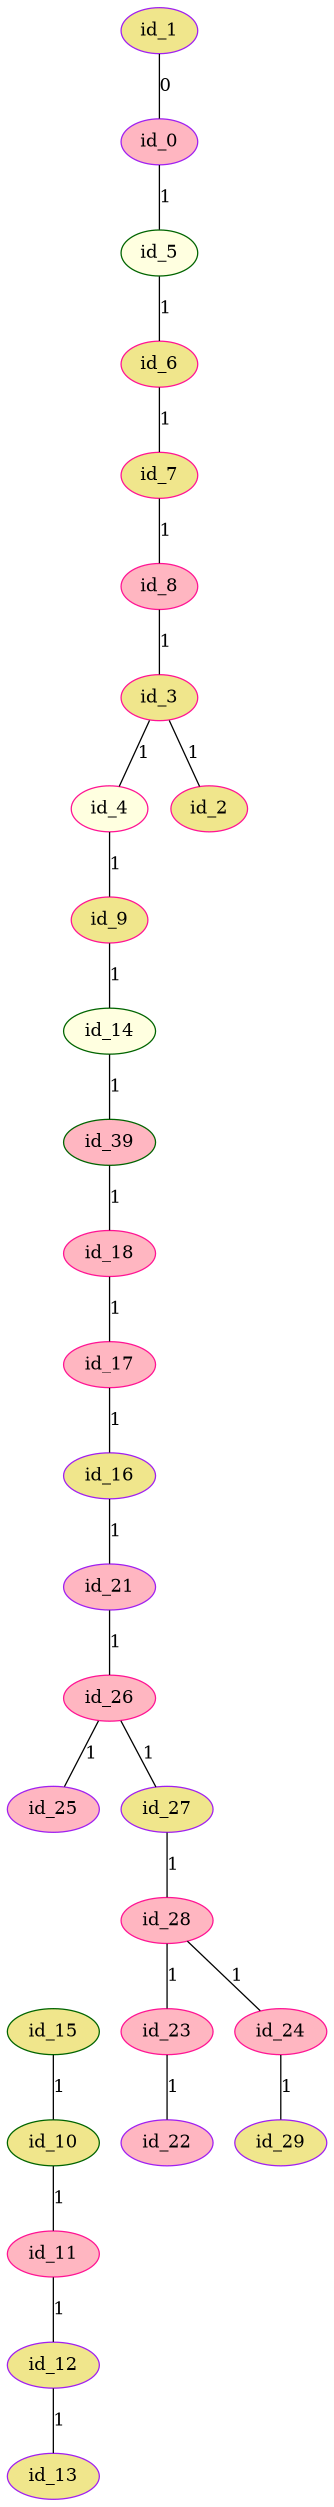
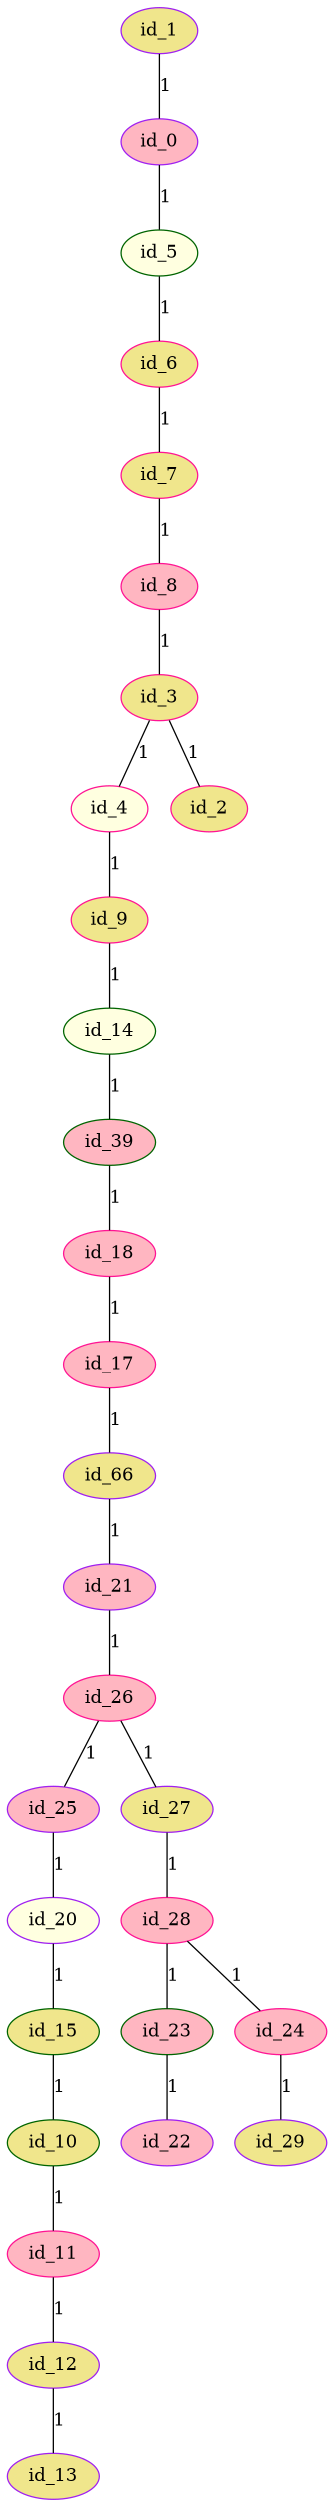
(166, 86) -> (166, 86)
(110, 1476) -> (110, 1476)
none -> (53, 1920)
(167, 2032) -> (167, 2032)
